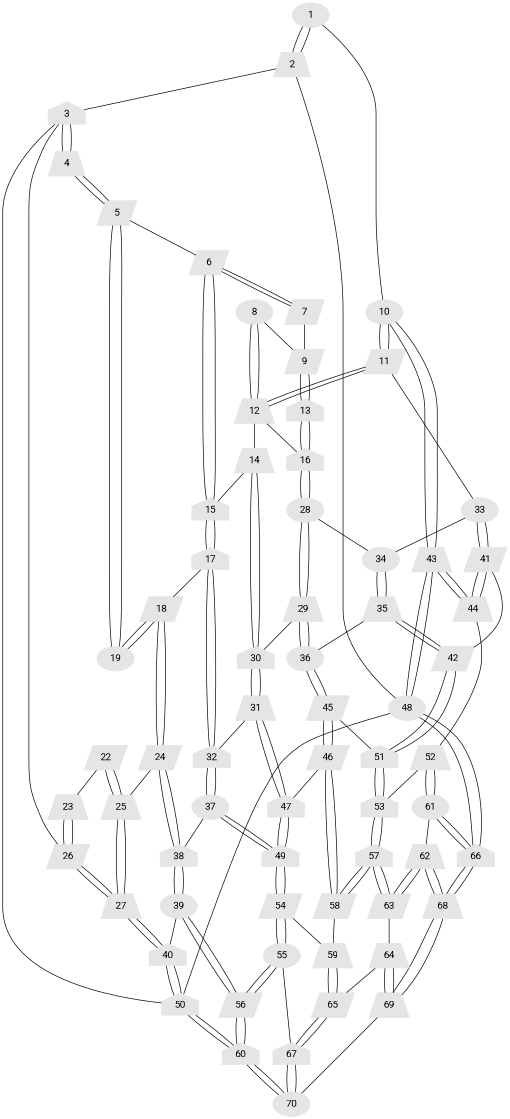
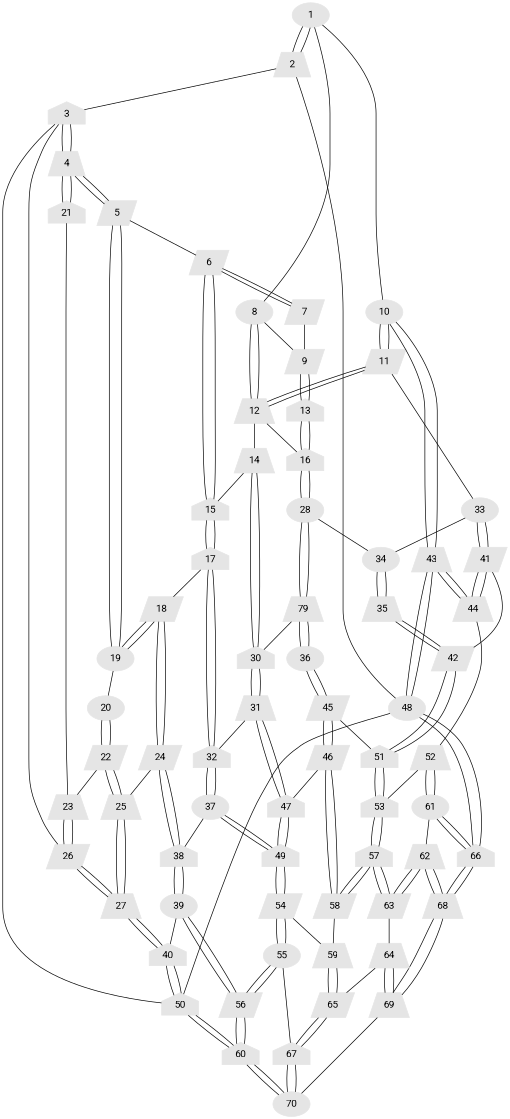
none -> (329, 173)
none -> (67, 213)
(303, 609) -> (303, 609)
(341, 636) -> none
none -> (106, 708)
